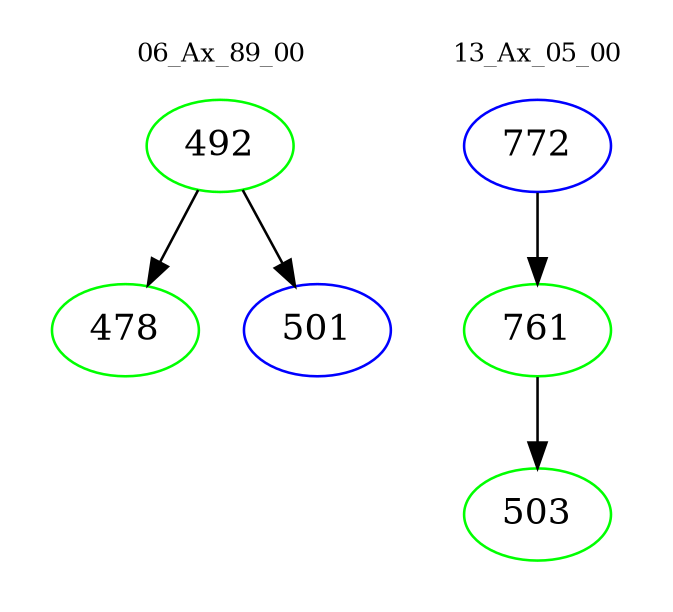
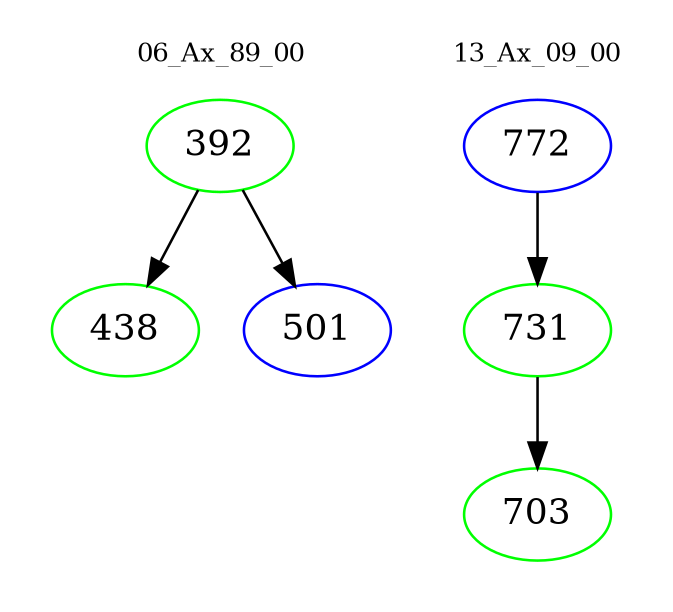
(538, 55) -> (538, 55)
(220, 146) -> (220, 146)
(125, 330) -> (125, 330)
(538, 330) -> (538, 330)
(538, 515) -> (538, 515)
